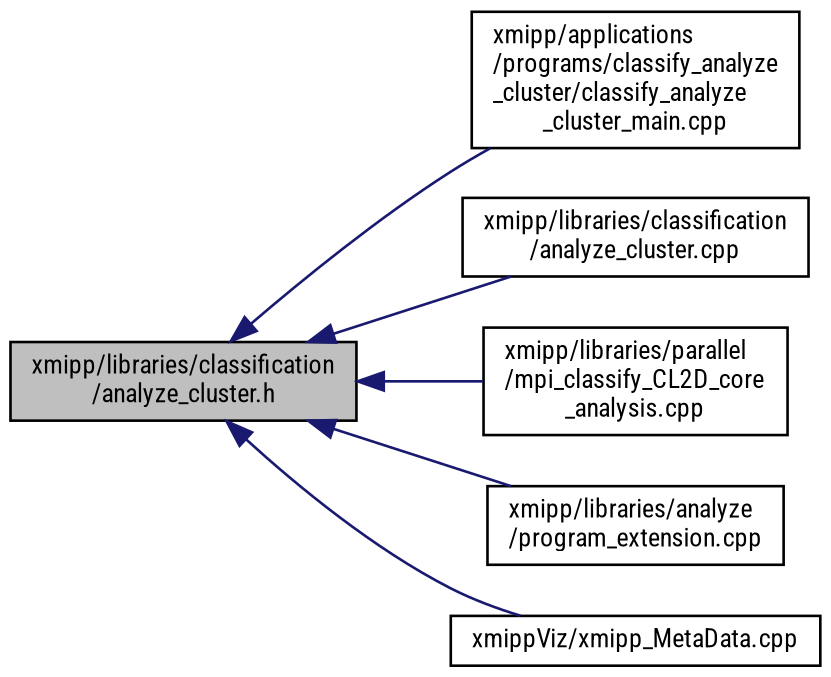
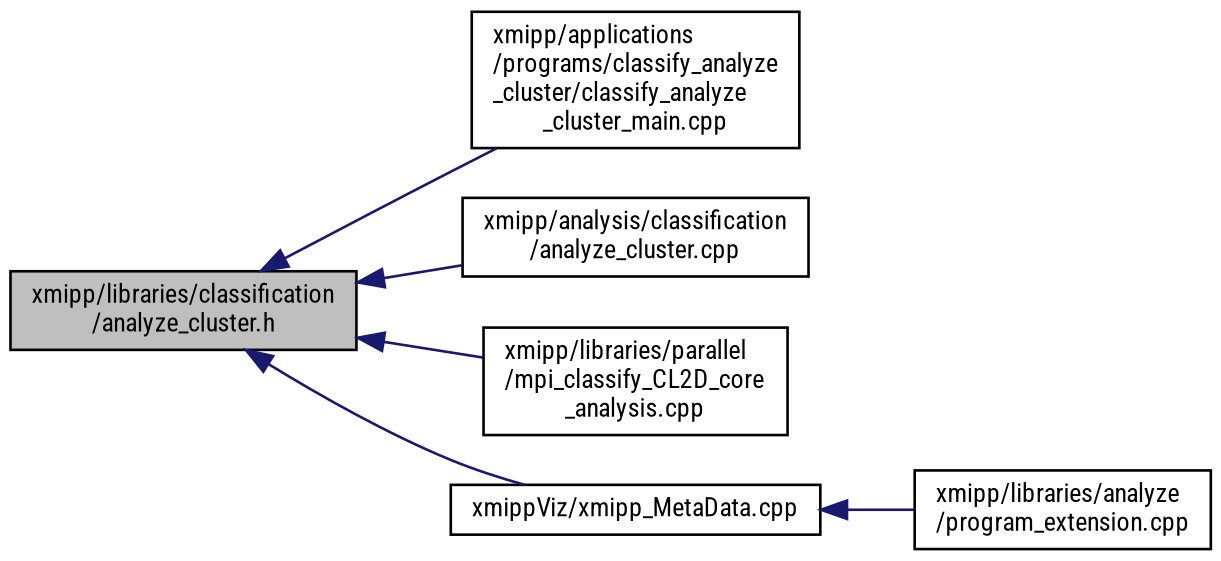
(636, 237) -> (636, 237)
(422, 457) -> (881, 510)
